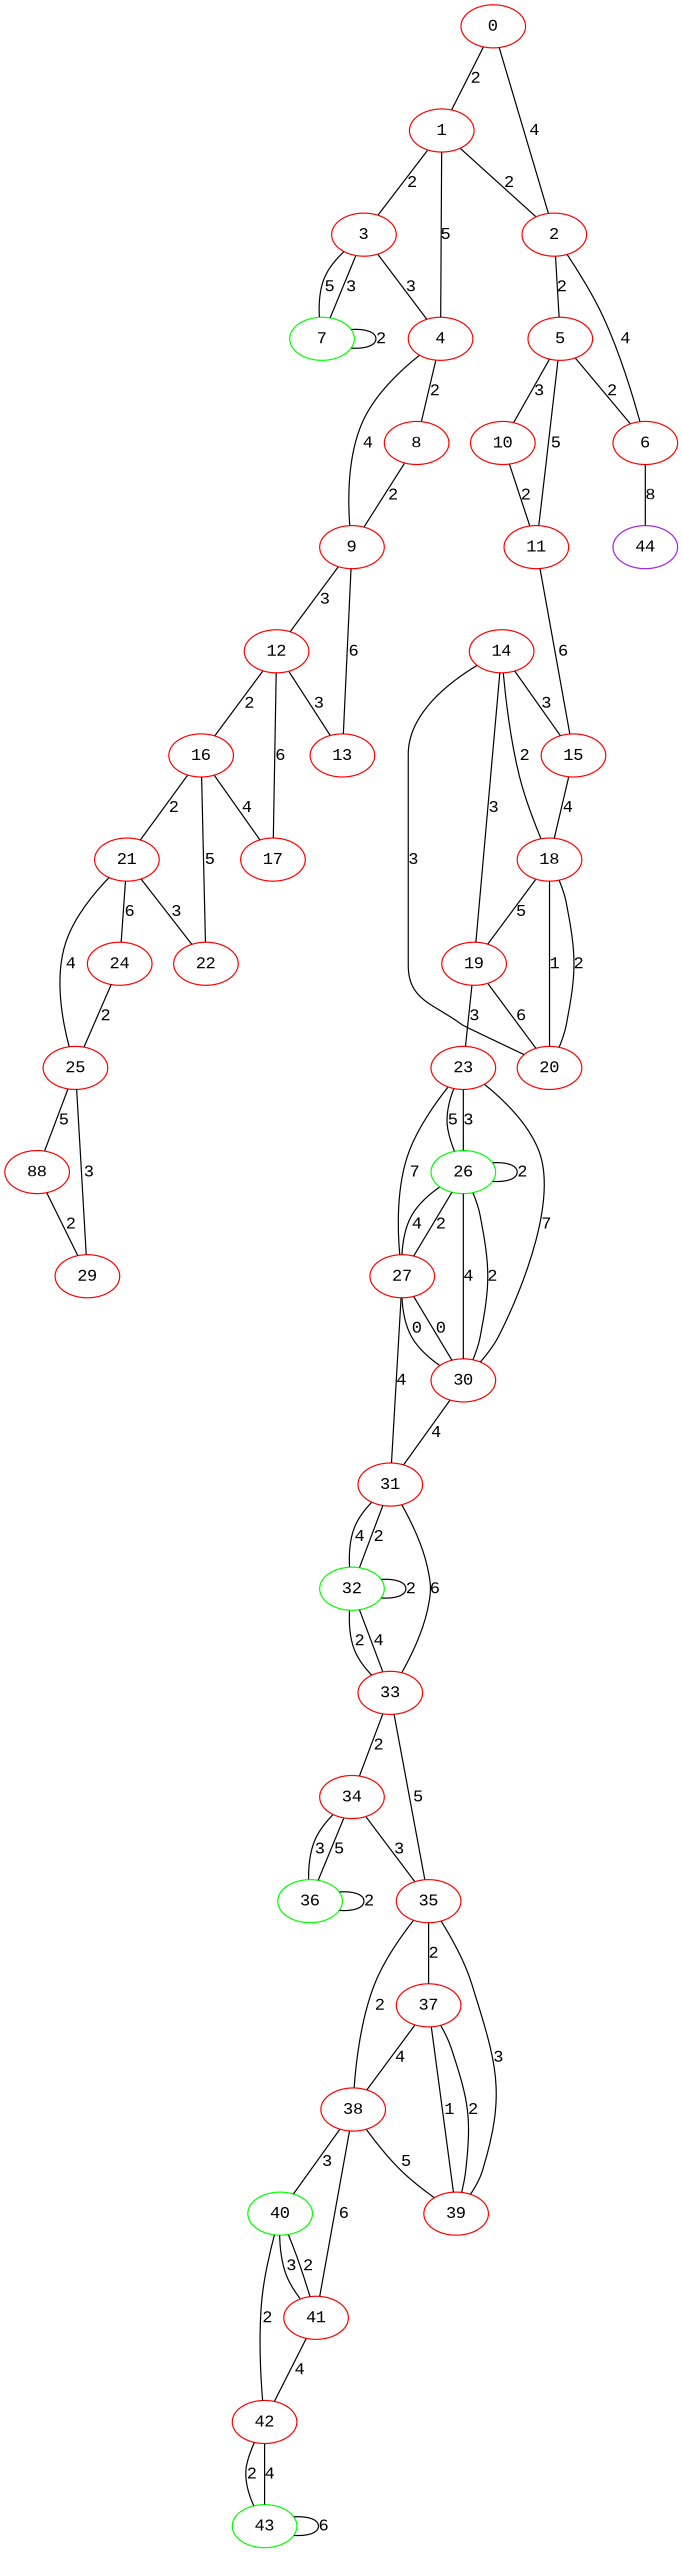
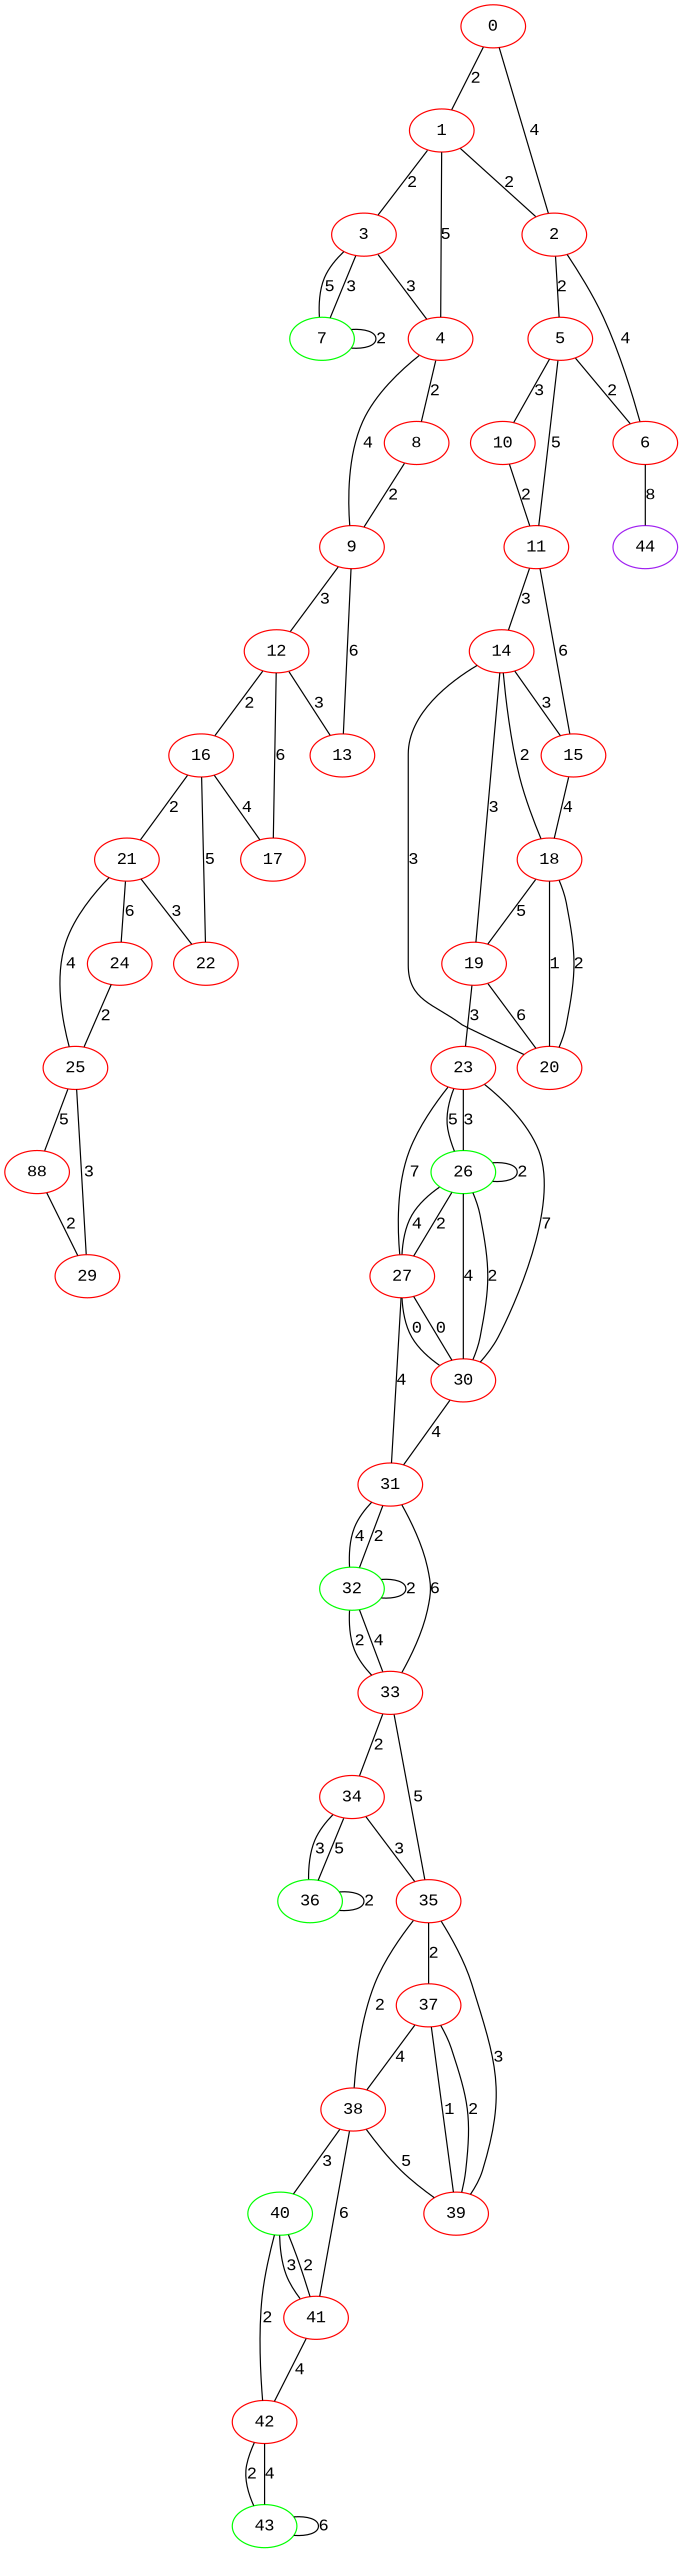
none -> (519, 599)
